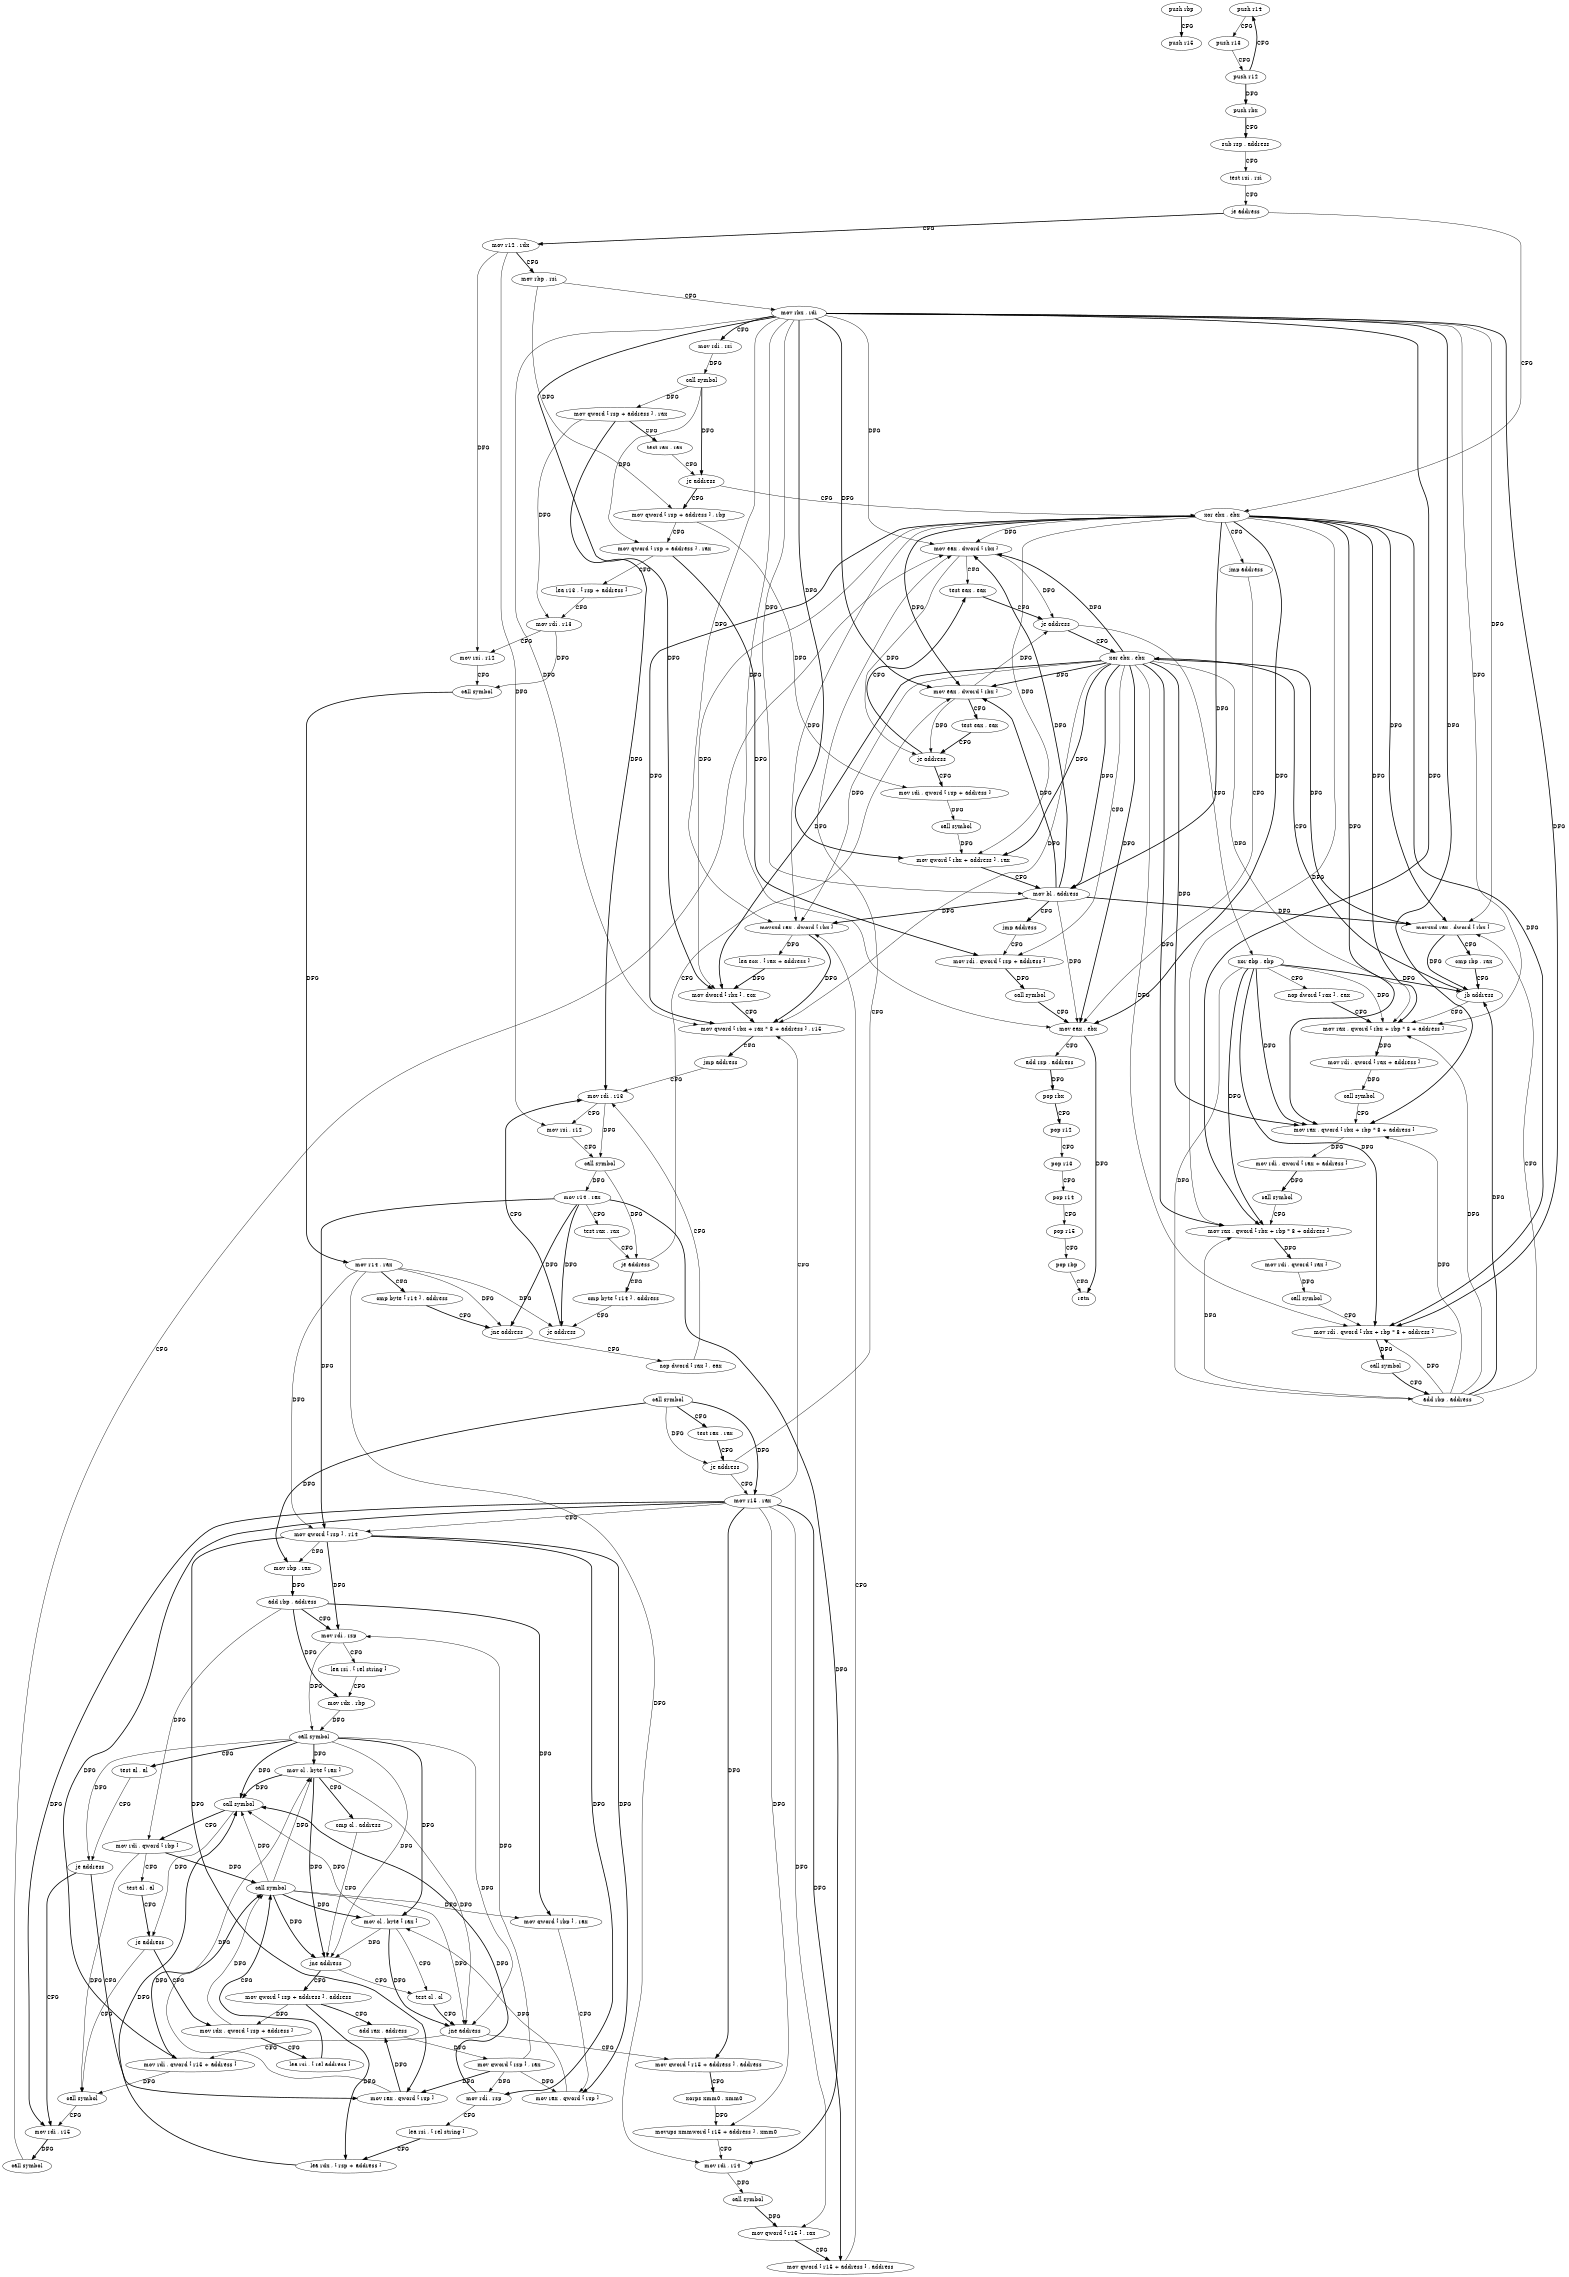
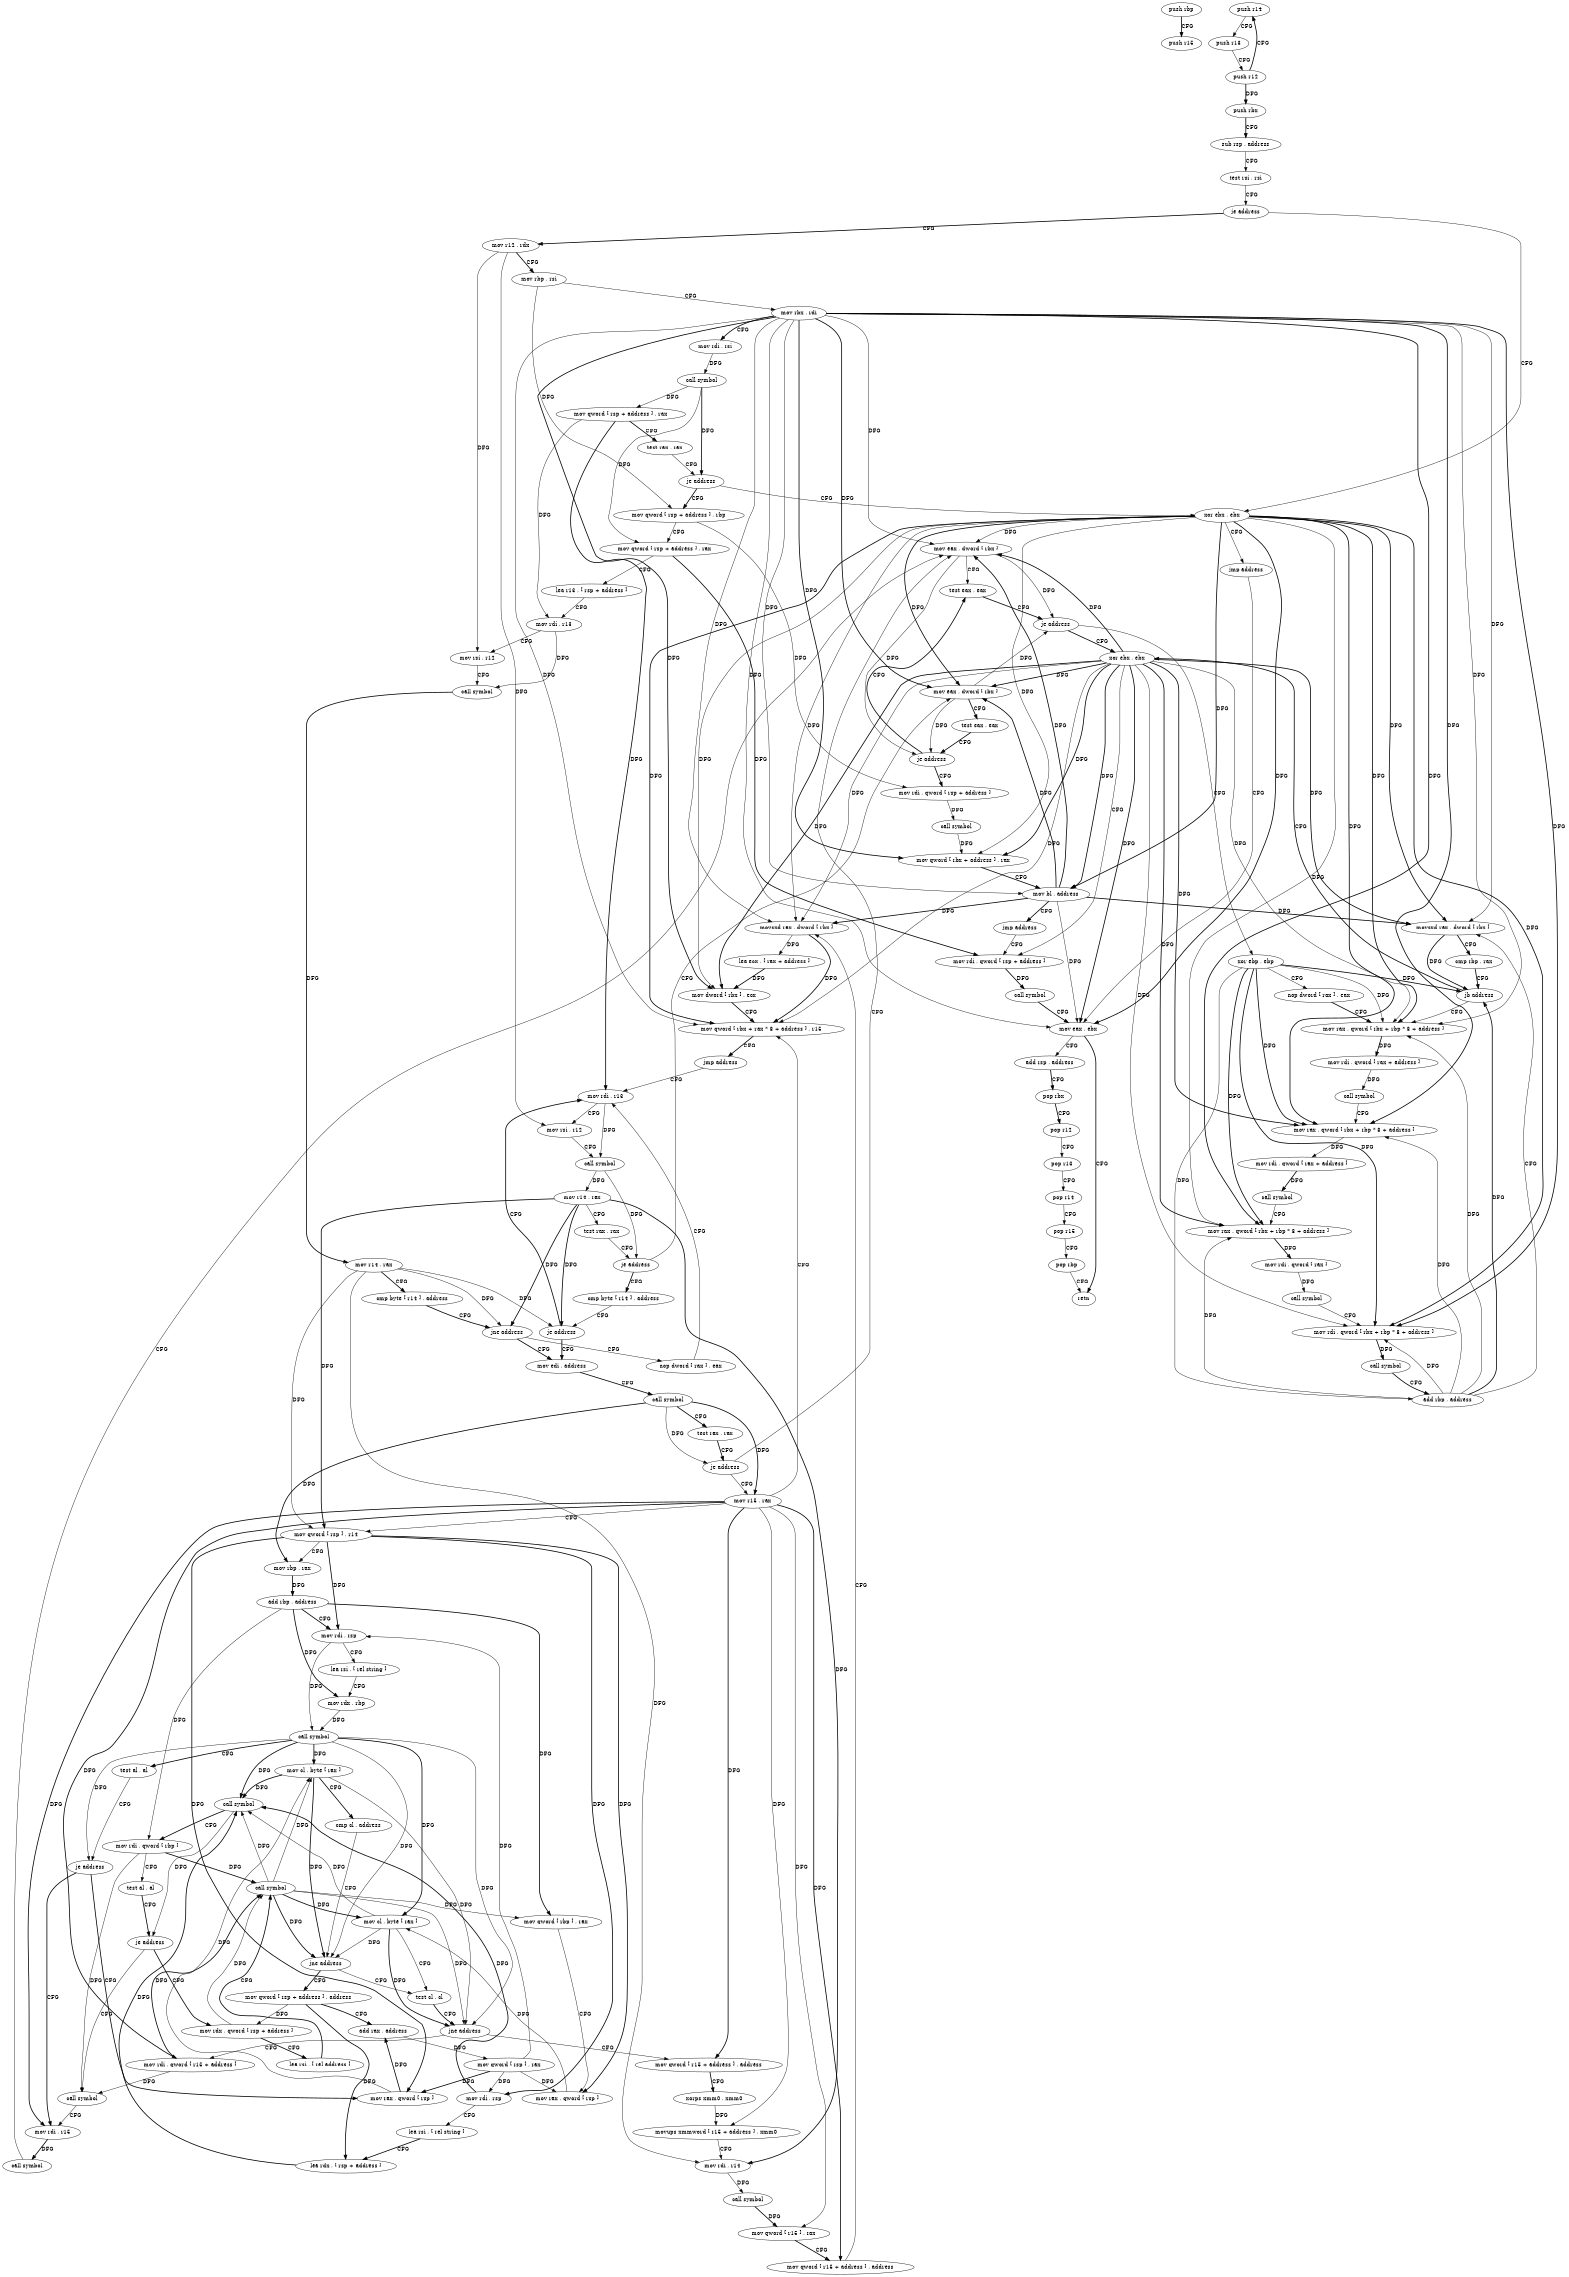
(1058, 1080) -> (1058, 1080)
(1102, 1164) -> (1102, 1164)
none -> (562, 1366)
